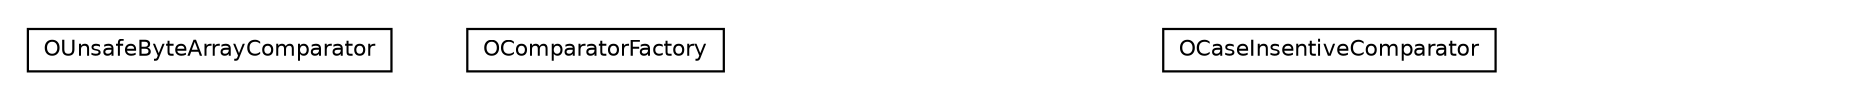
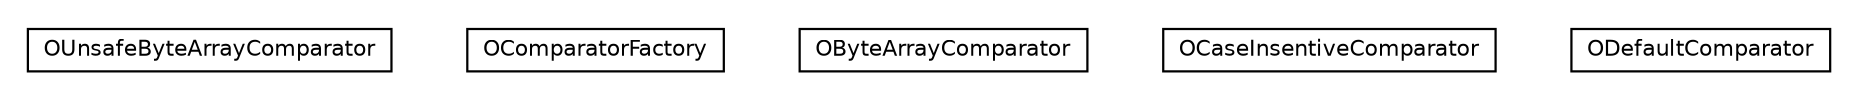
none -> (942, 49)
none -> (1701, 49)
